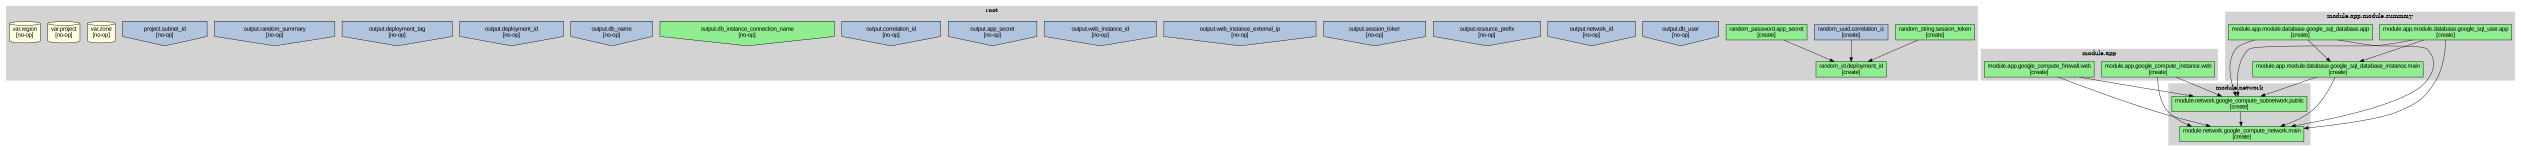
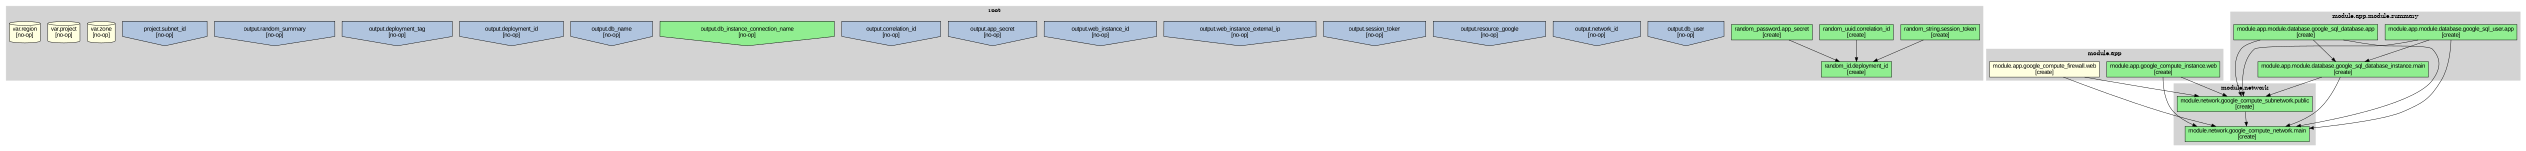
(1487, 32) -> (1489, 32)
(1851, 32) -> (1856, 32)
(2039, 69) -> (2044, 69)
